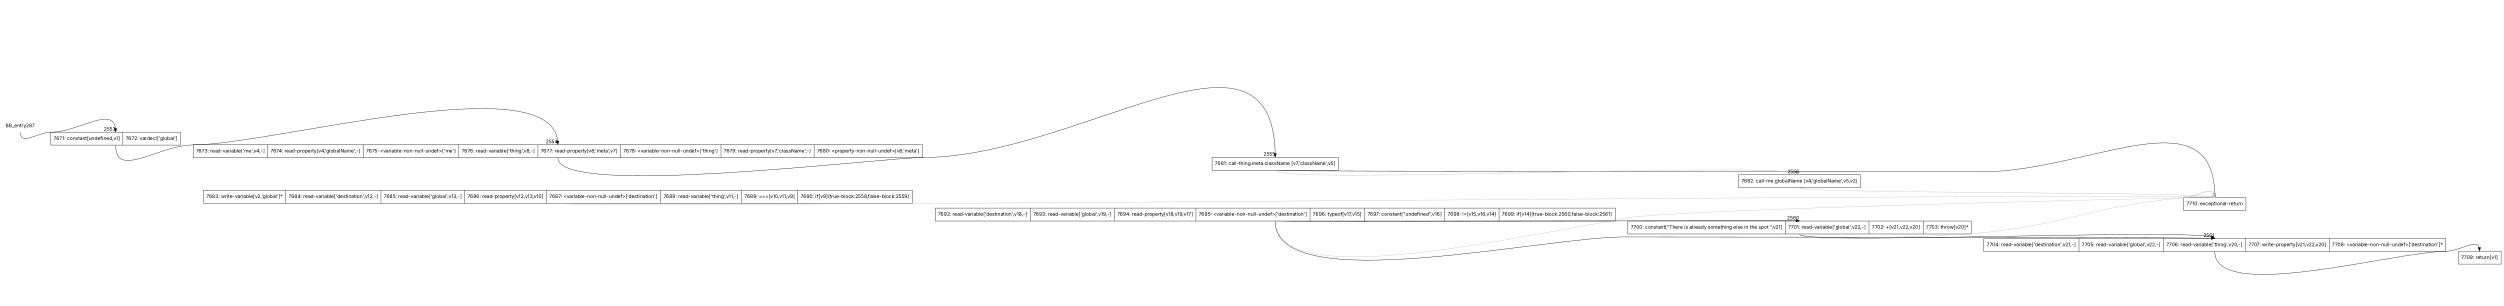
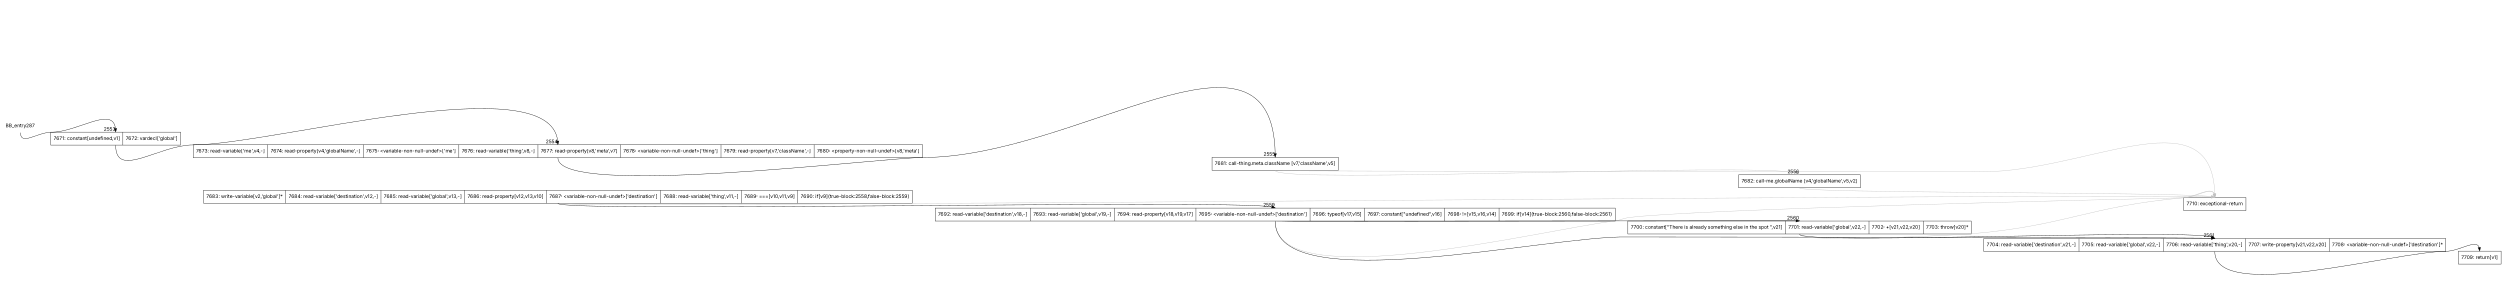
(1810, 171) -> (1810, 171)
none -> (915, 206)
